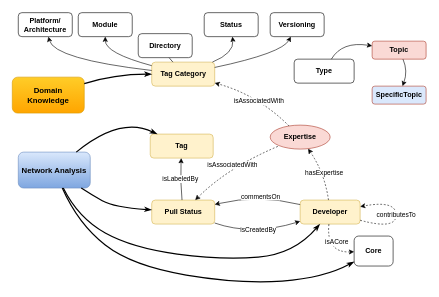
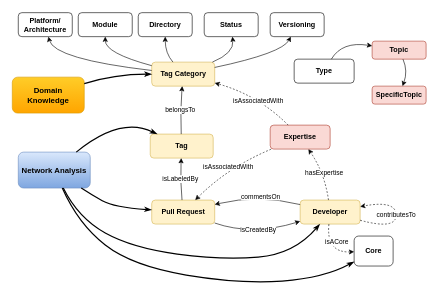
(165, 46) -> (165, 25)
(399, 95) -> (399, 95)
none -> (181, 102)
(300, 137) -> (300, 137)
(184, 212) -> (184, 212)
